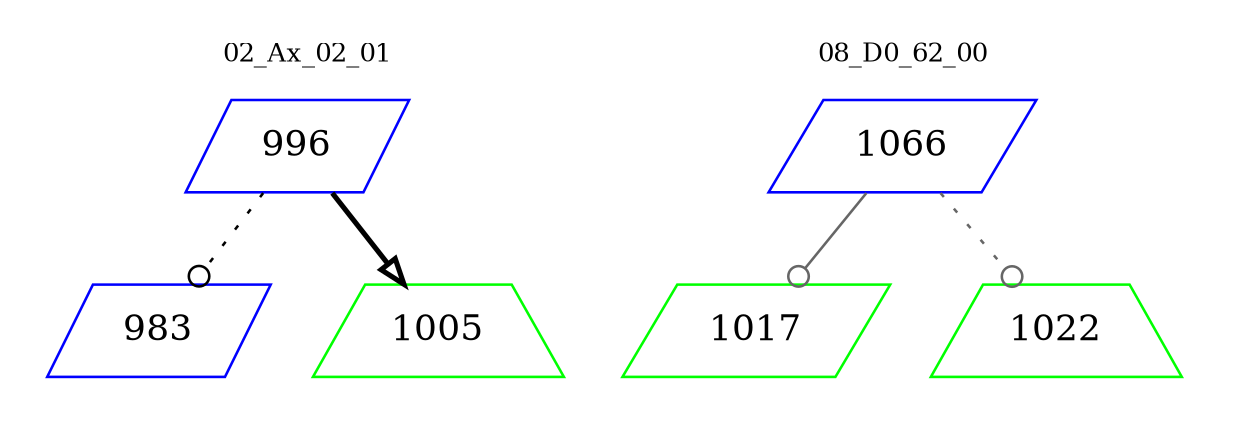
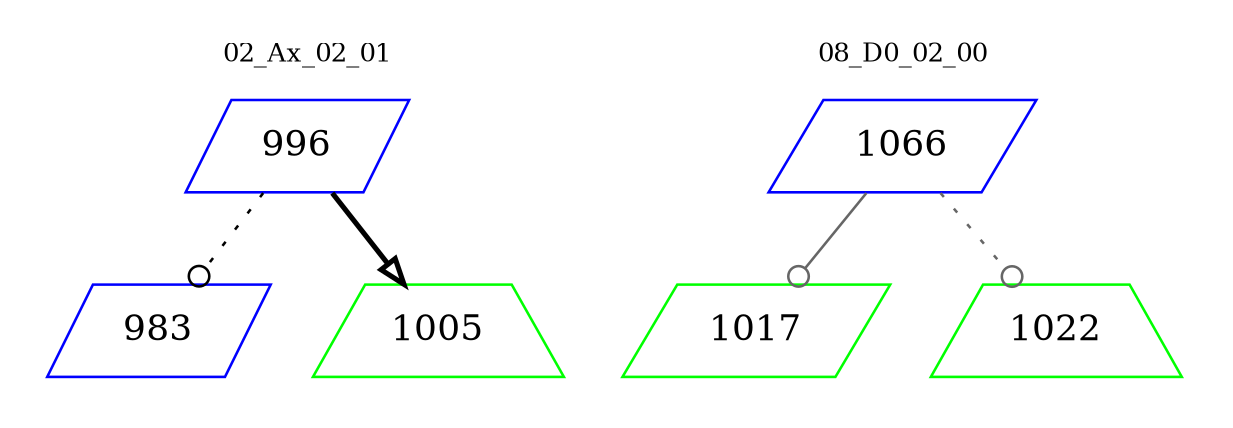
(904, 55) -> (904, 55)
